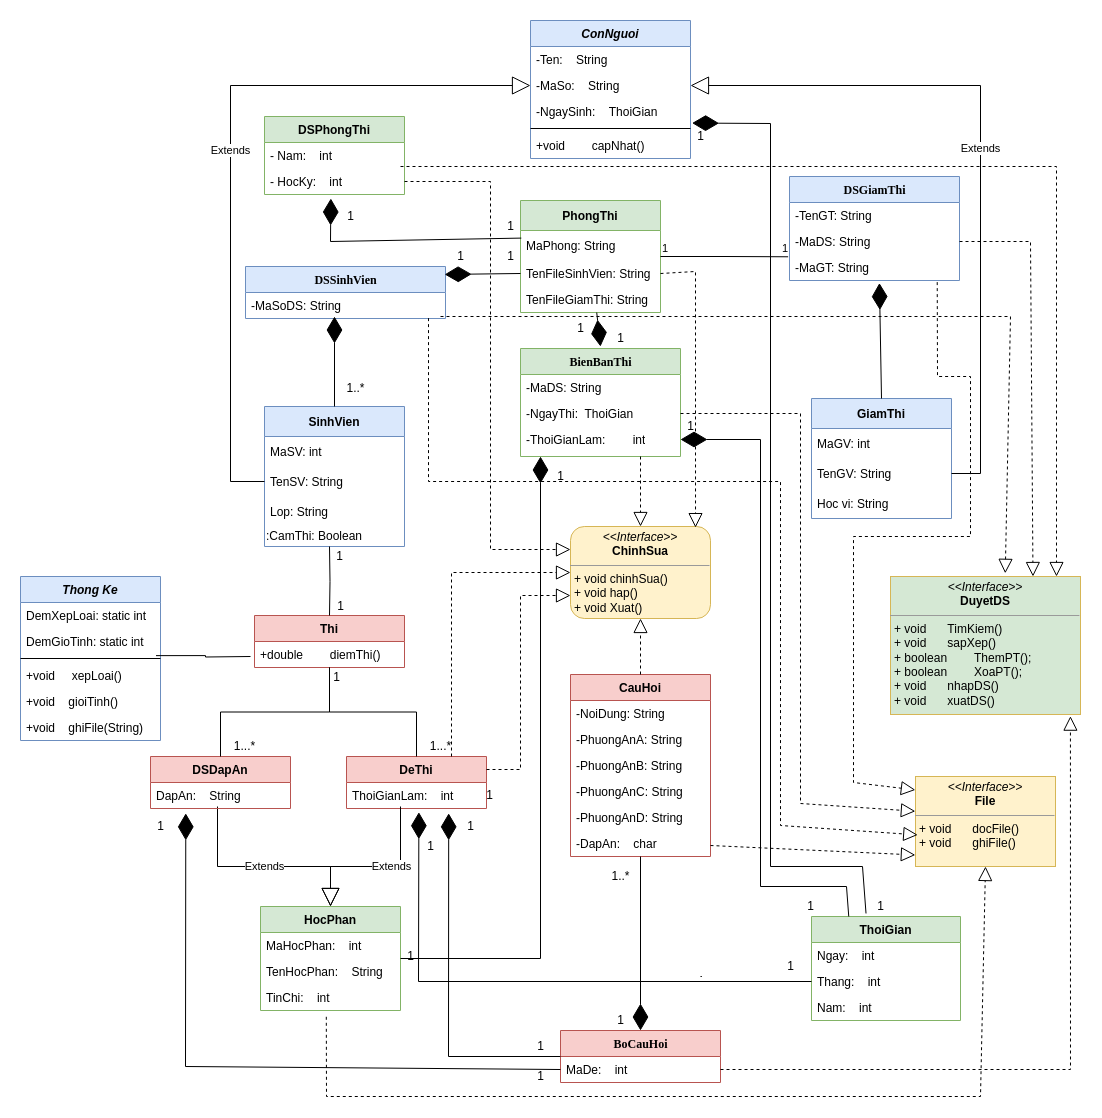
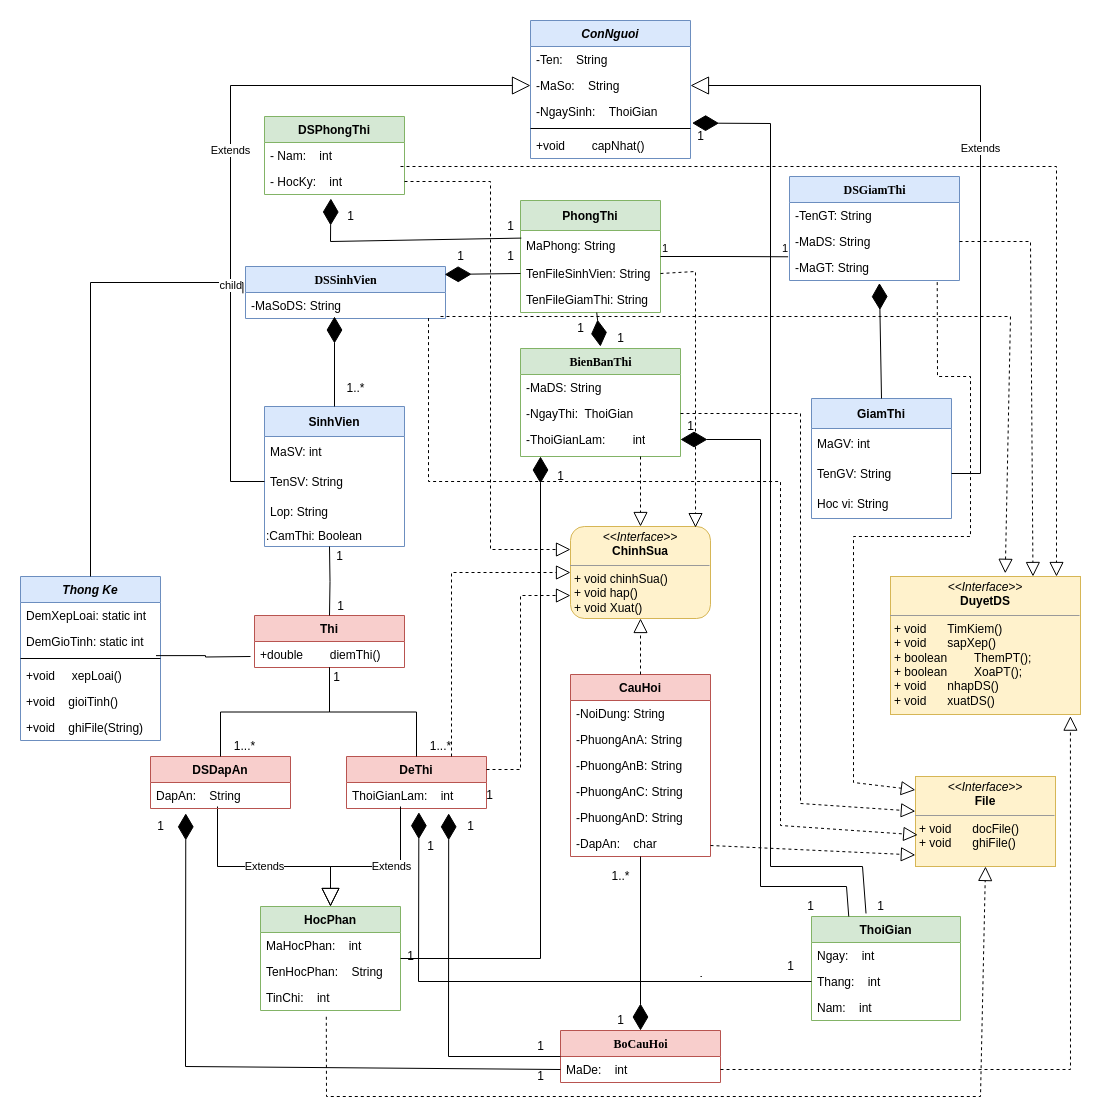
none -> (91, 349)
(986, 646) -> (986, 646)
